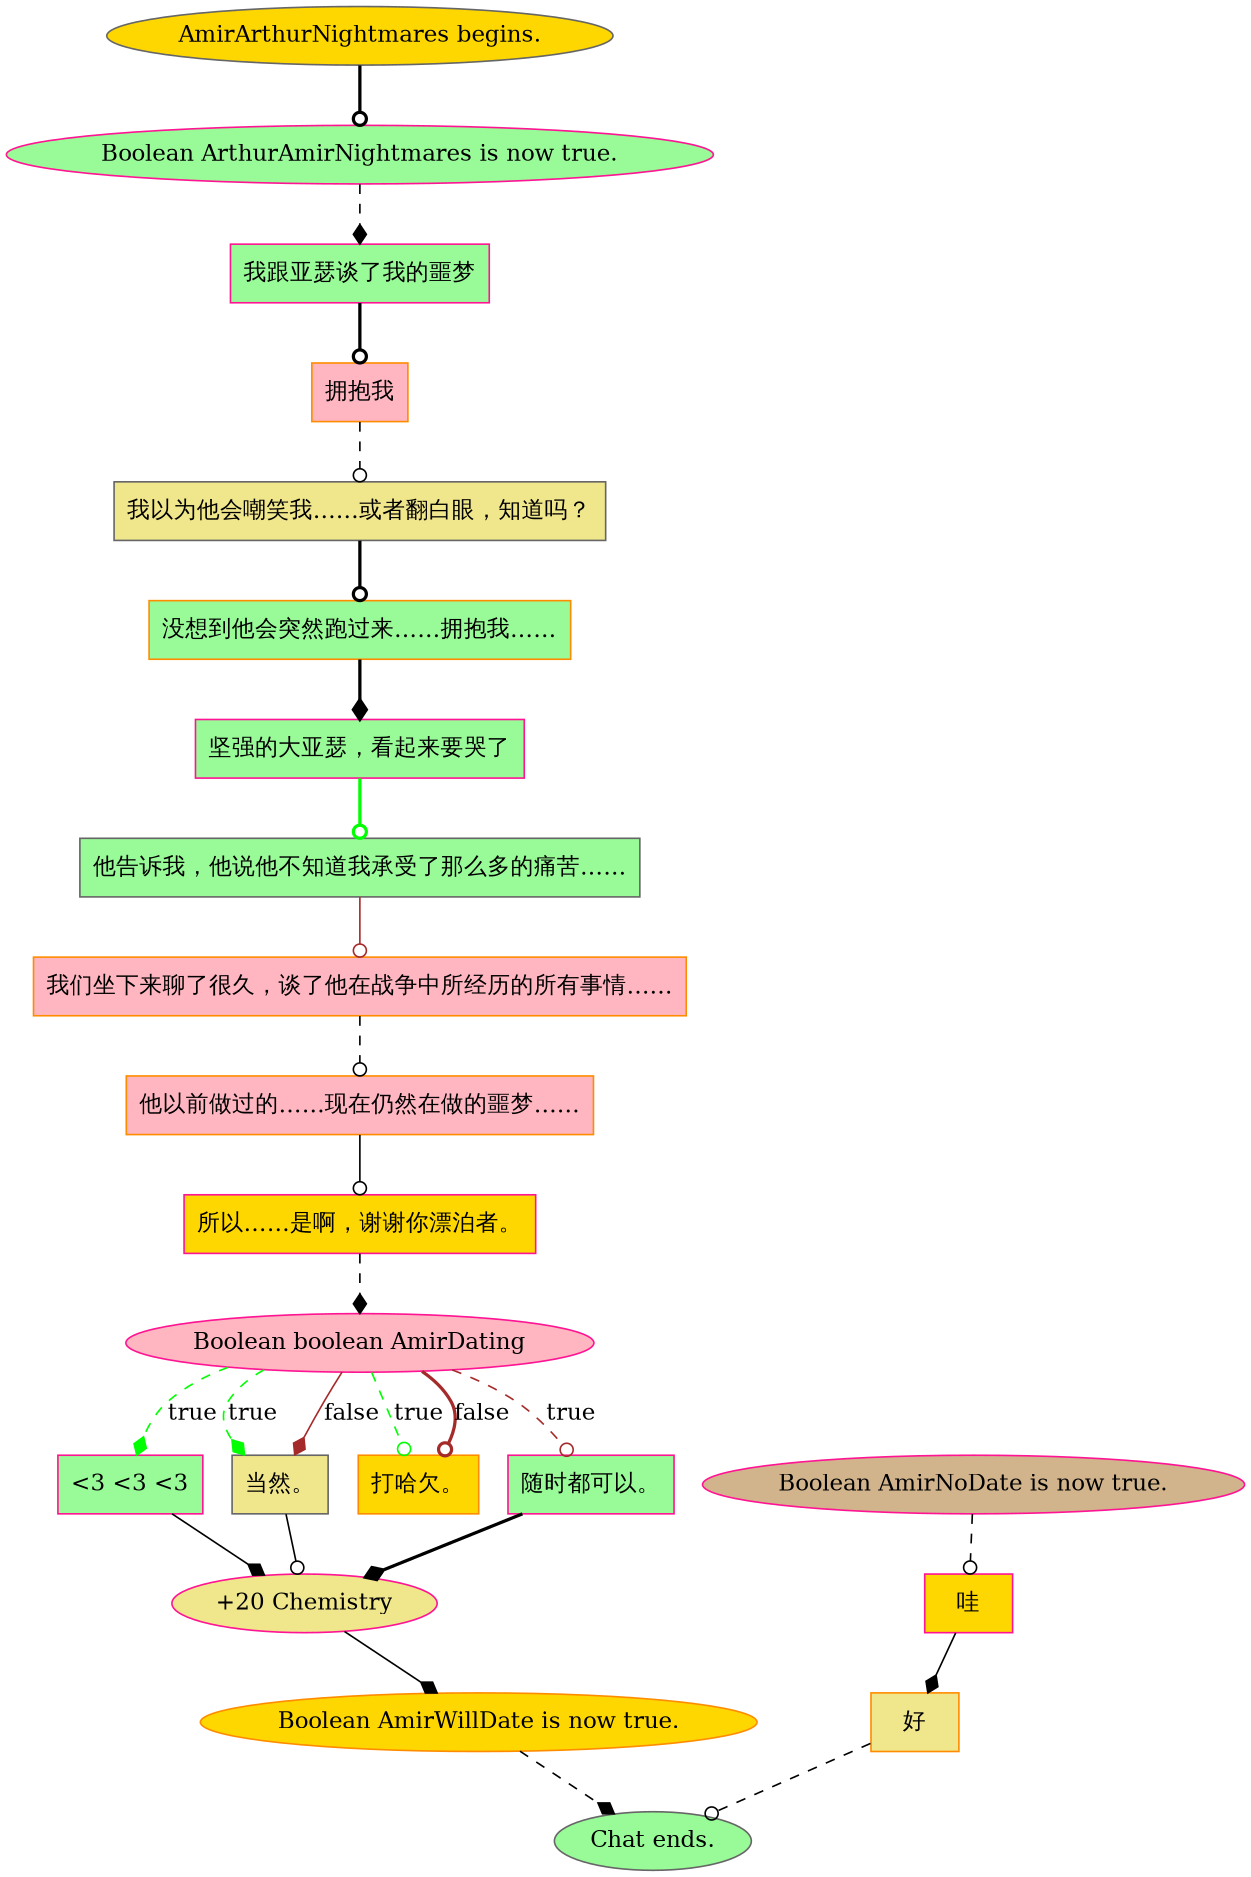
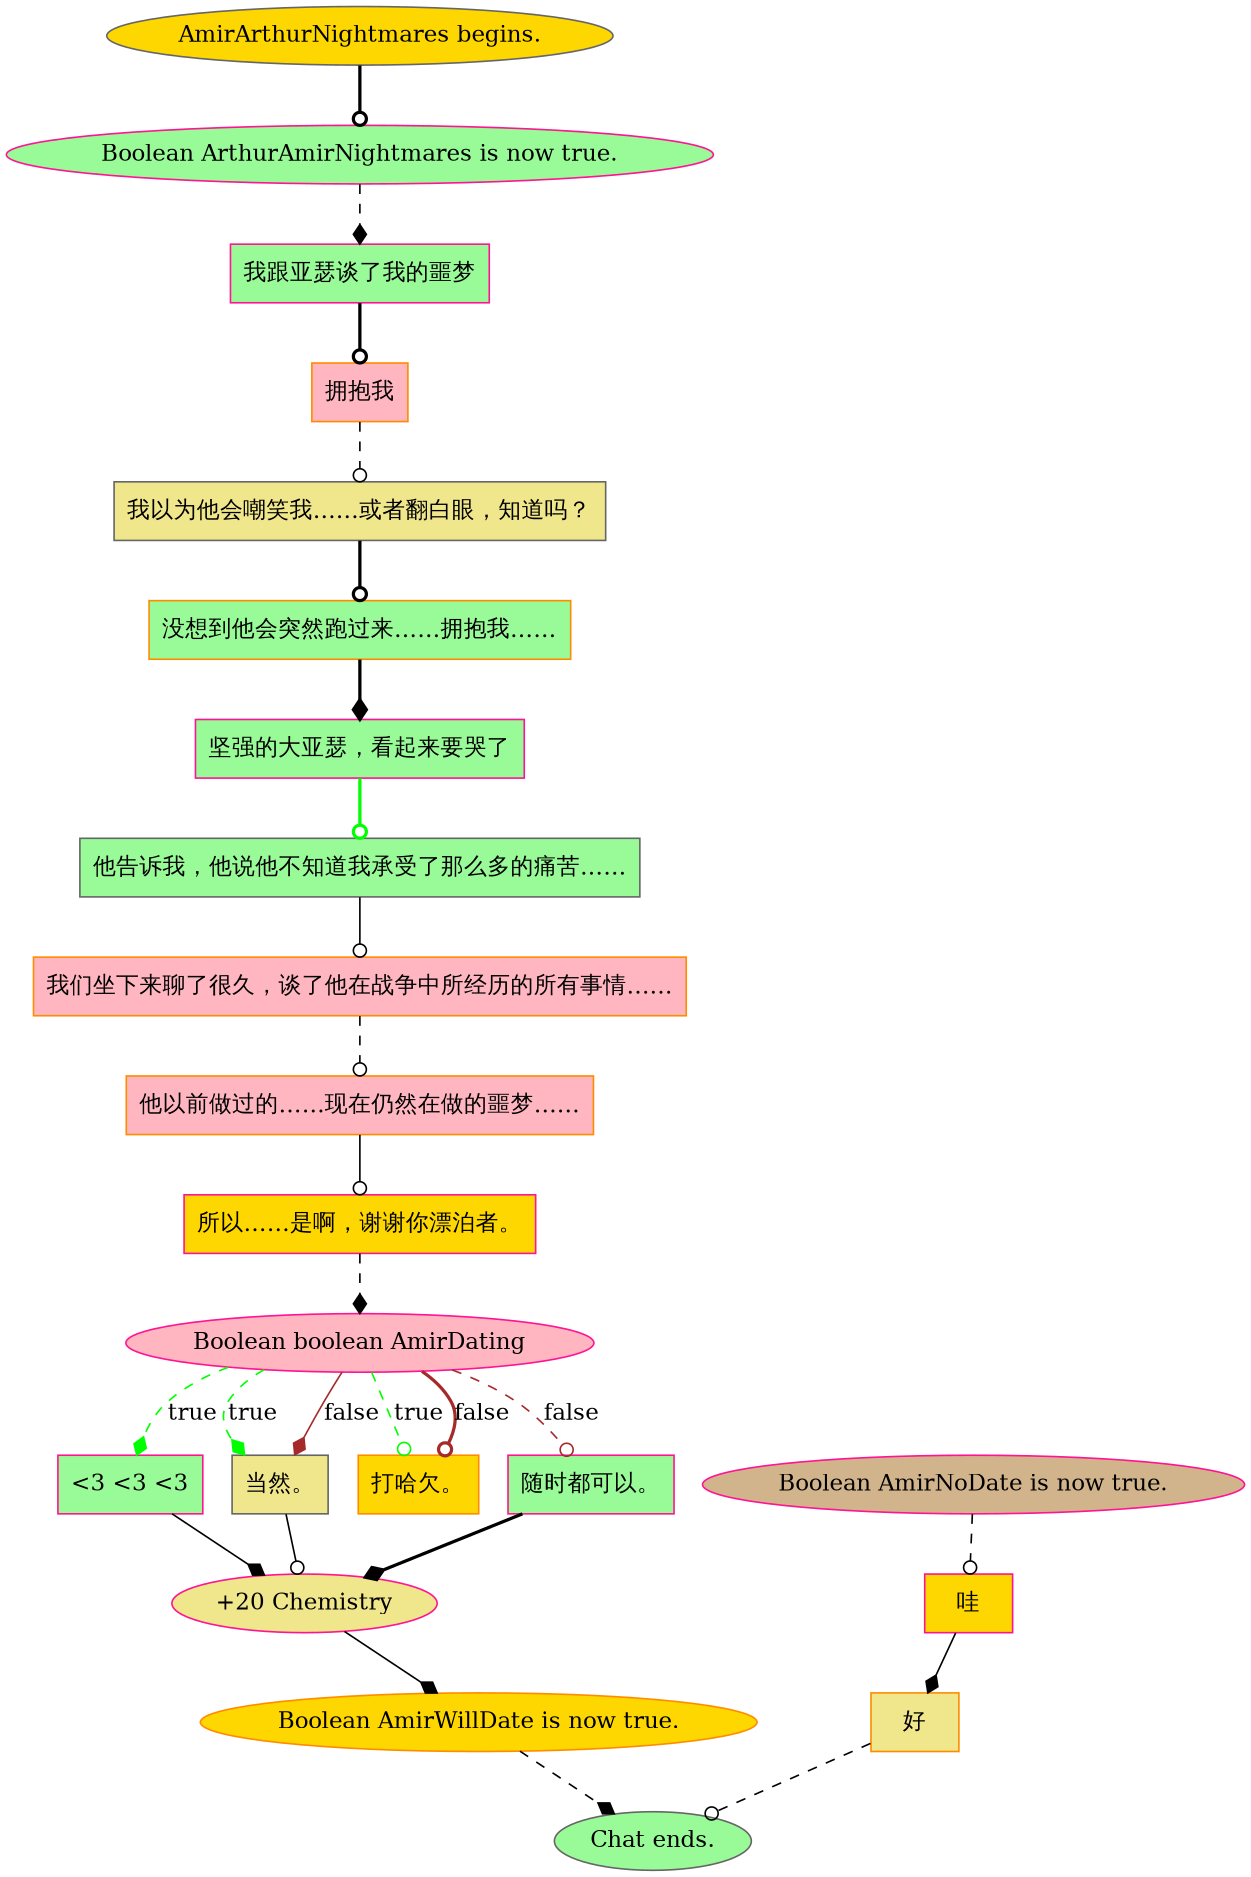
(360, 921) -> (360, 921)
(571, 1414) -> (571, 1414)
